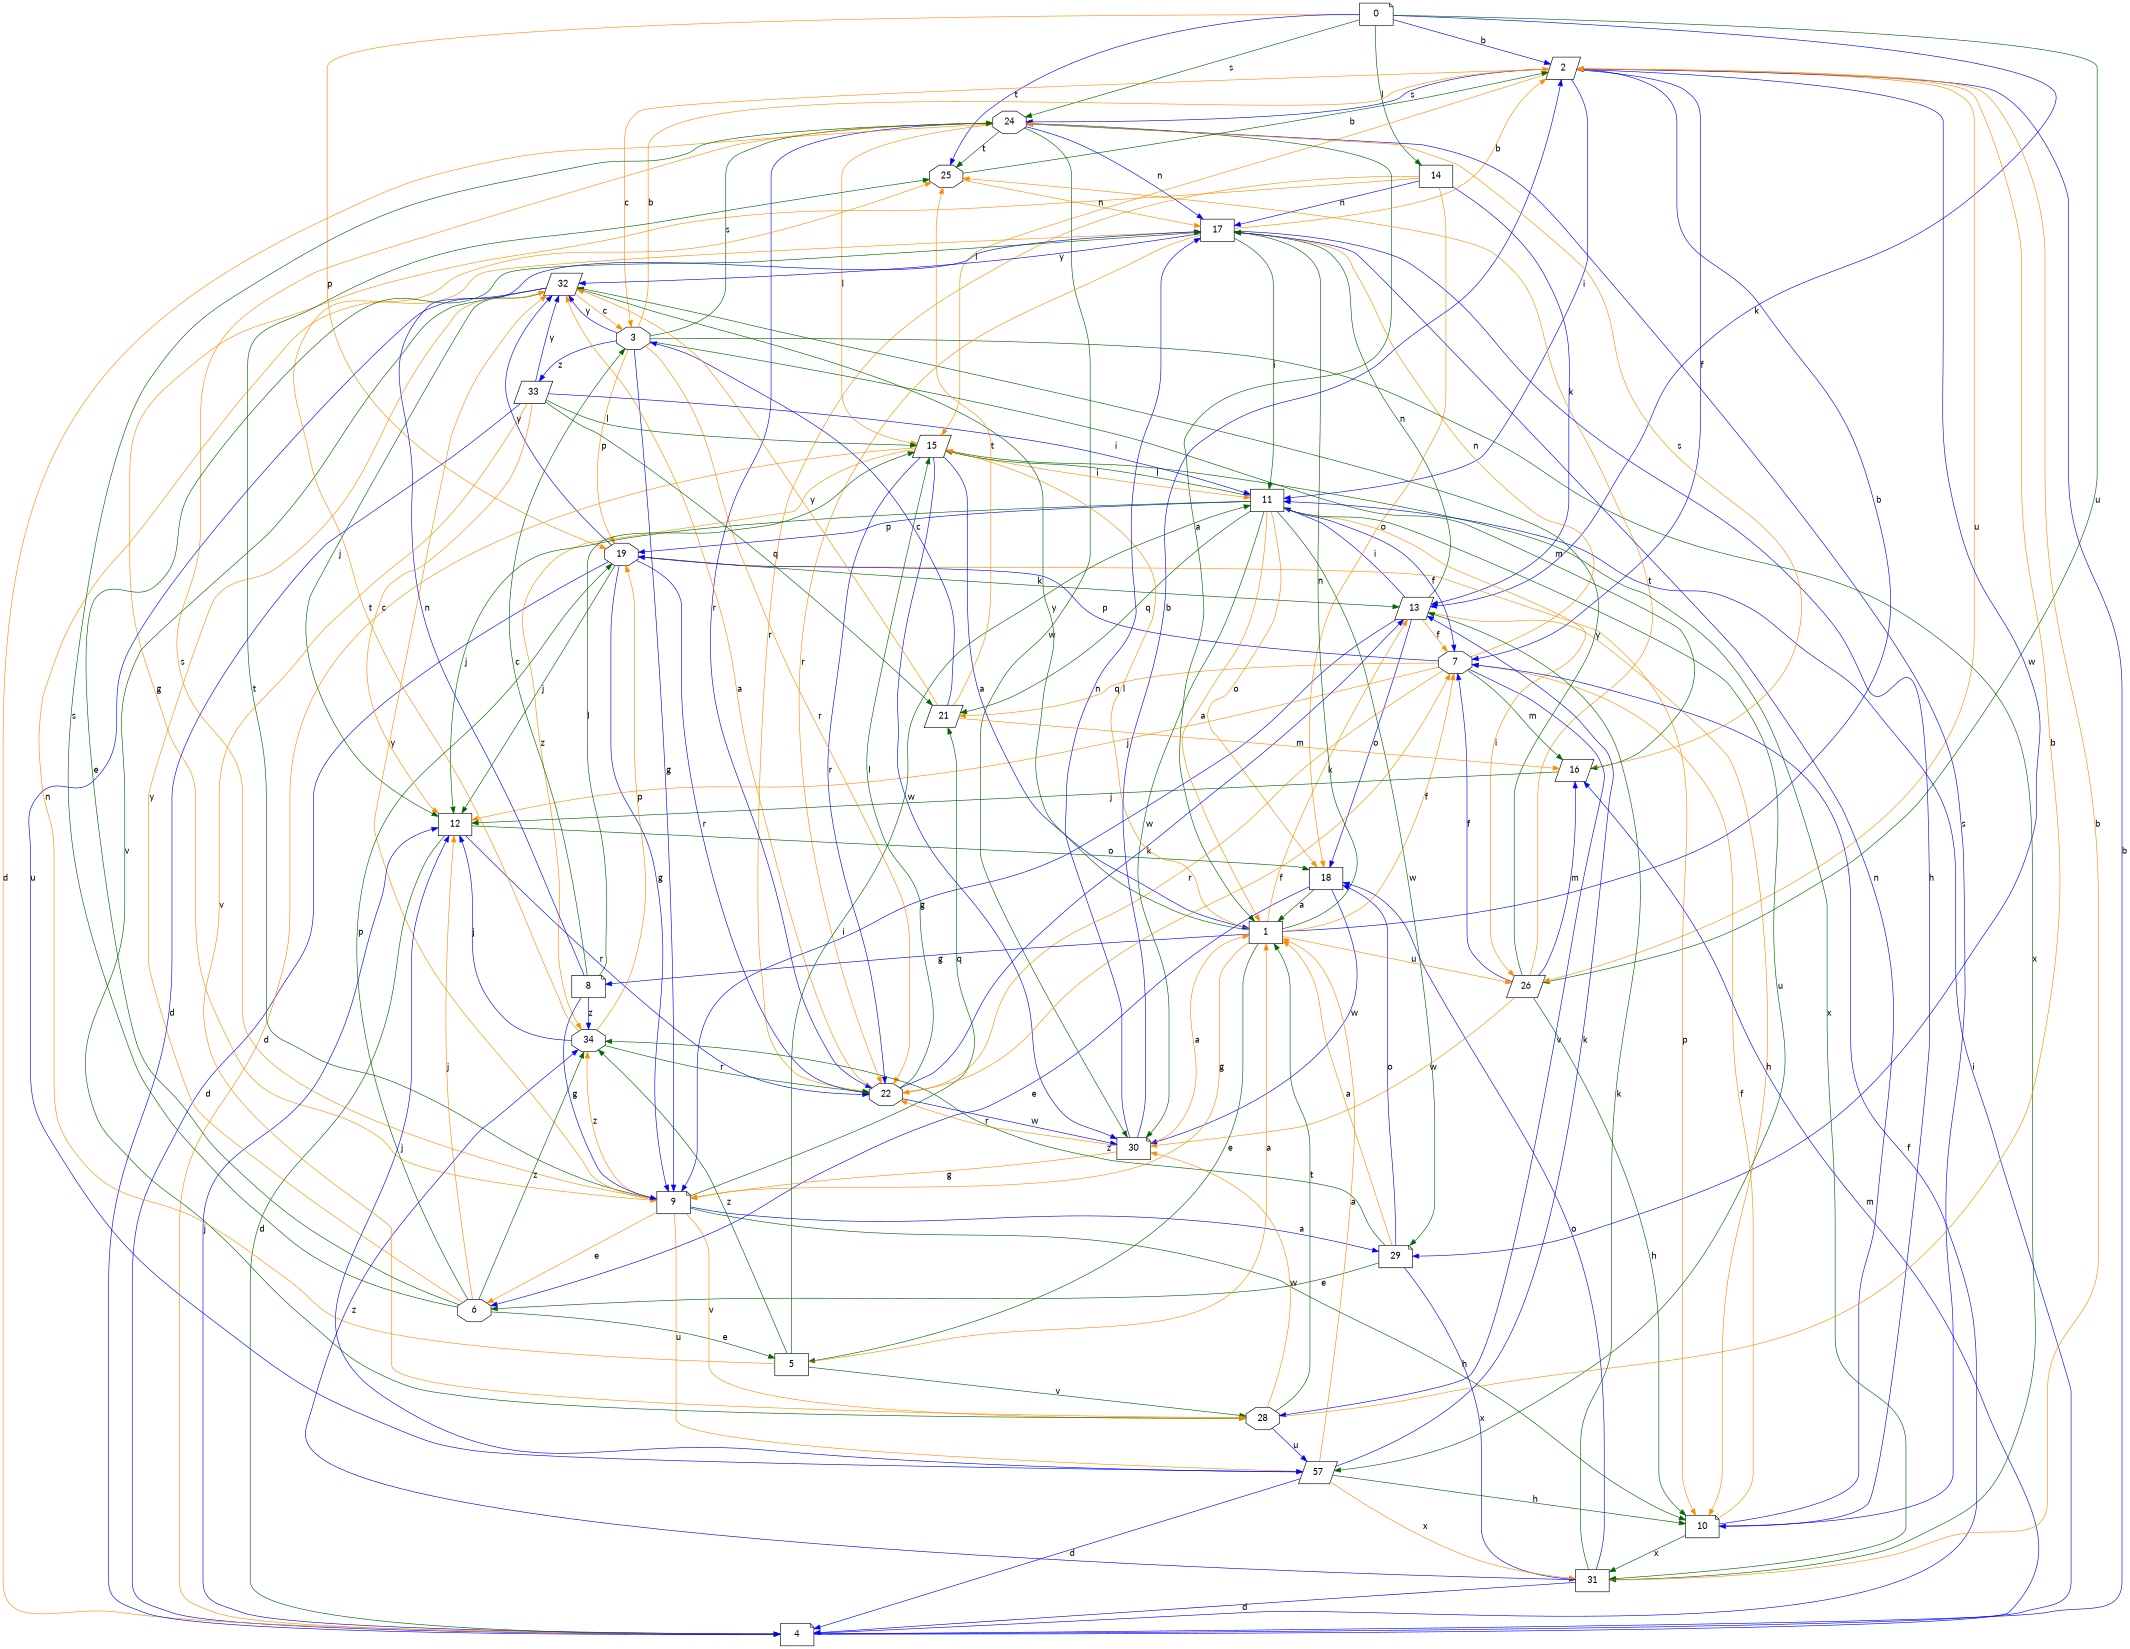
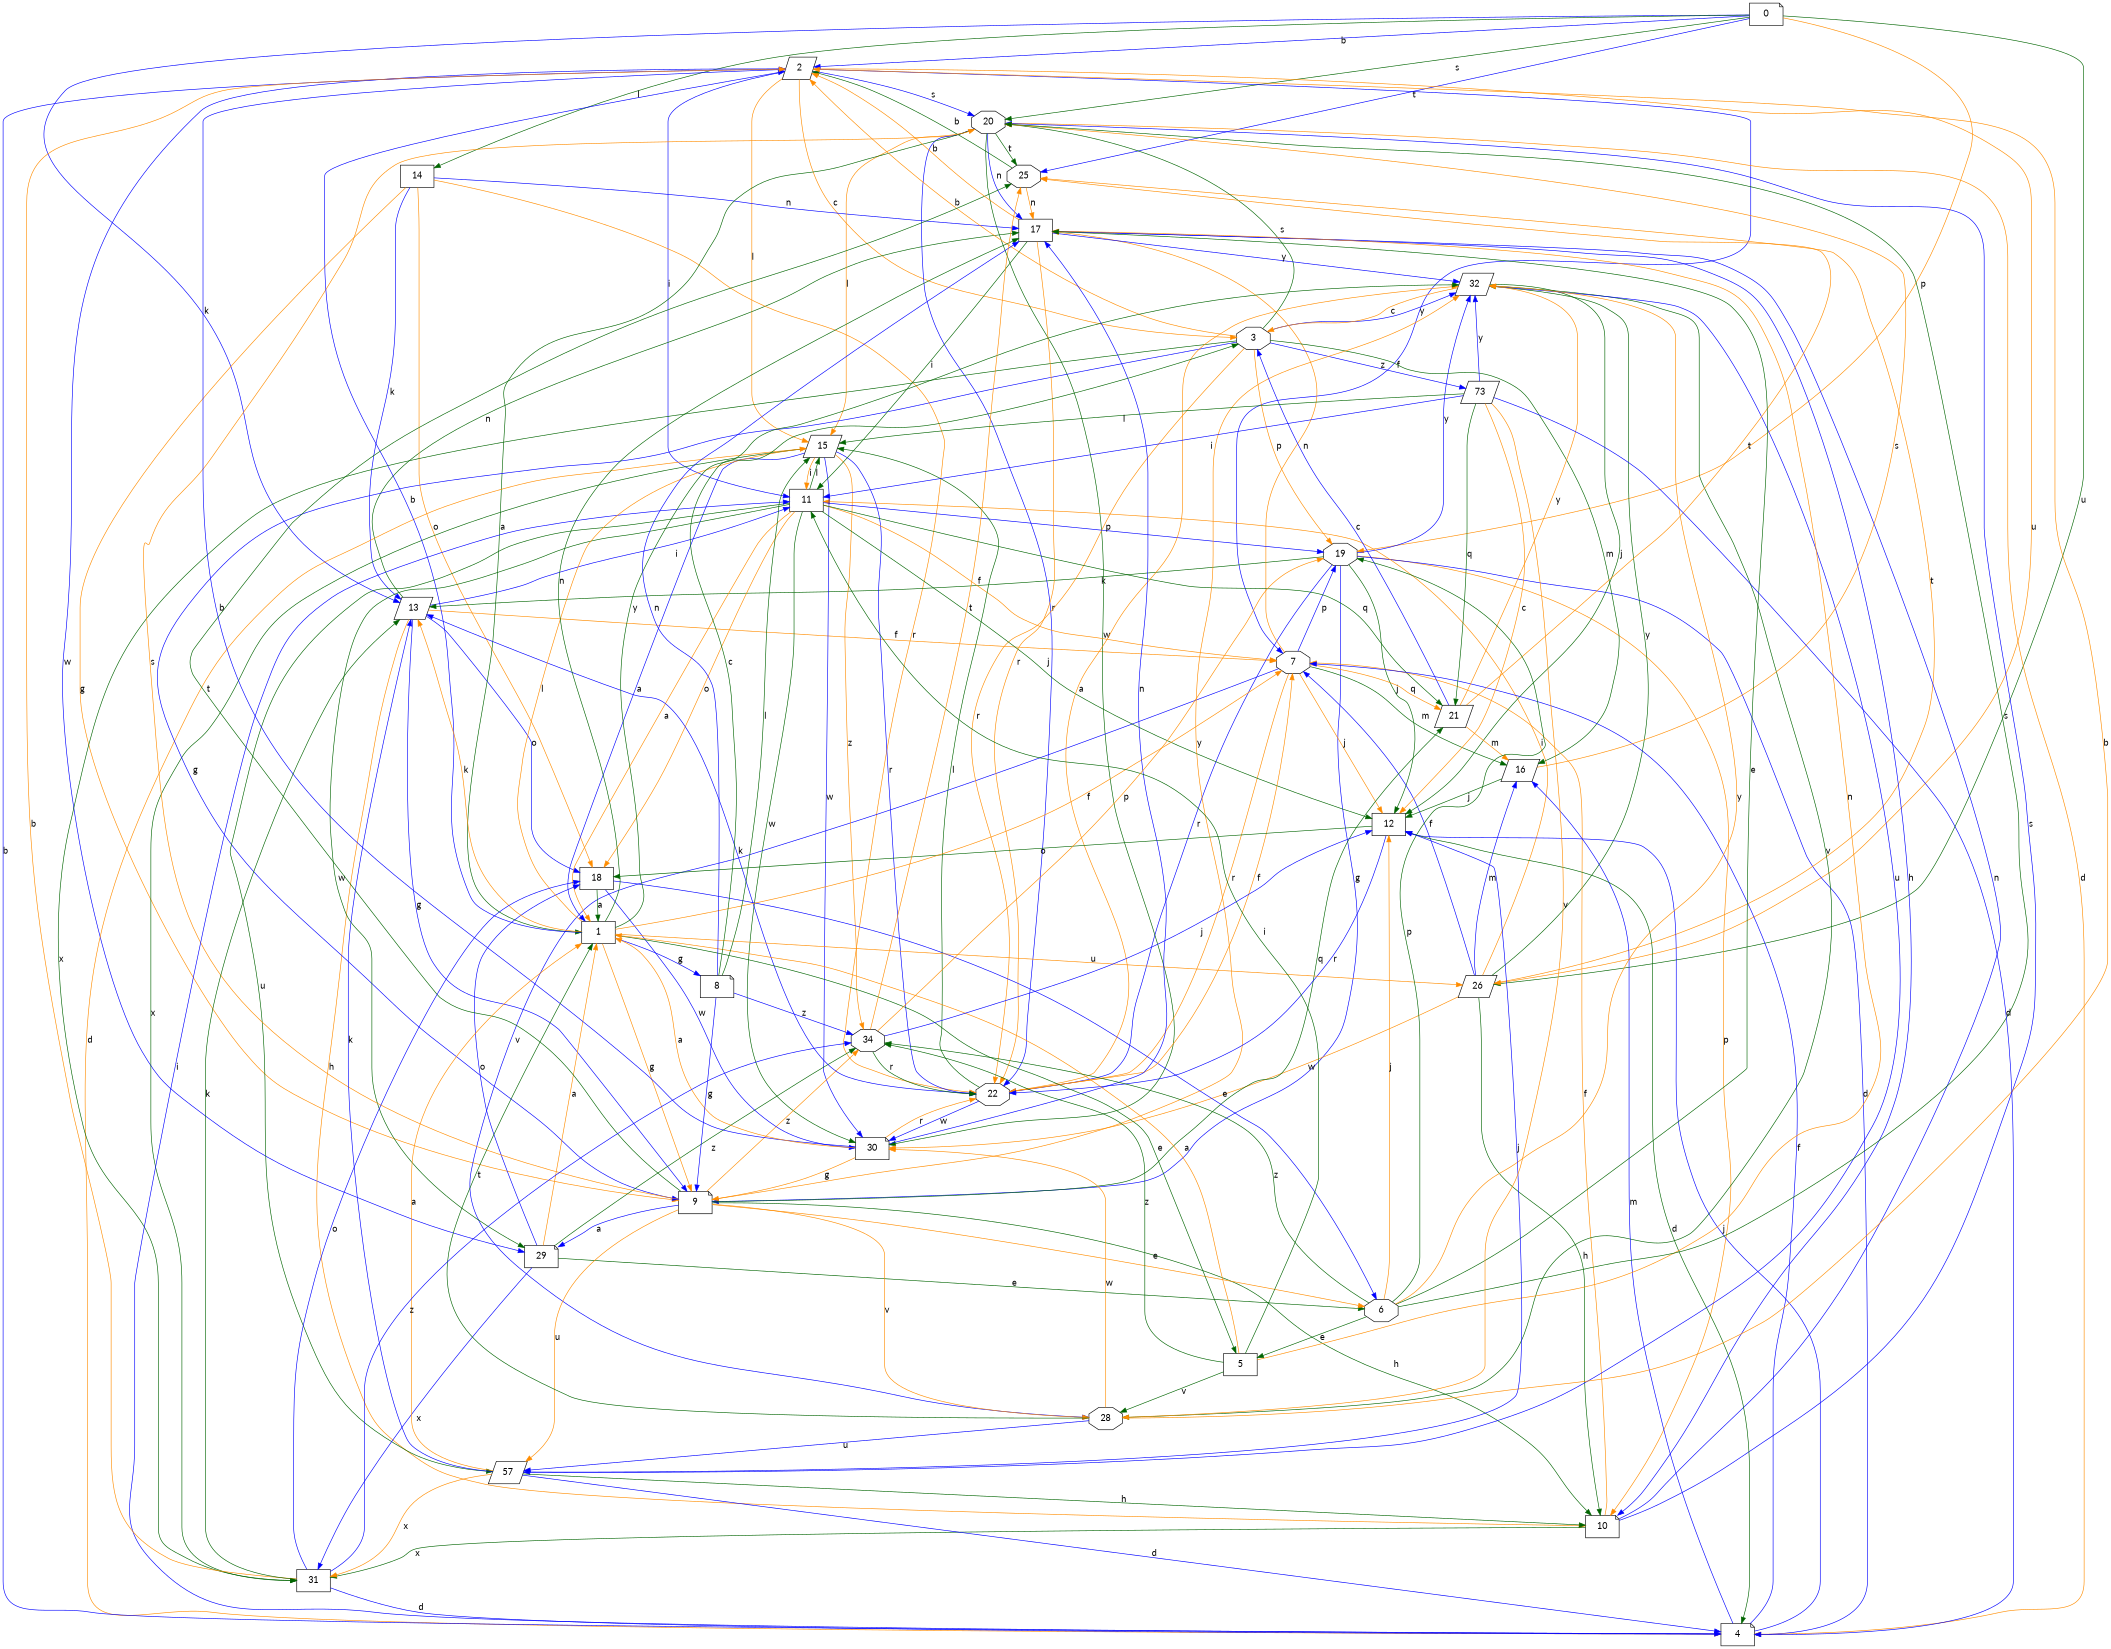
(1009, 122) -> (988, 122)
(533, 392) -> (1480, 392)
(1394, 548) -> (1032, 623)
(1574, 656) -> (1354, 541)
